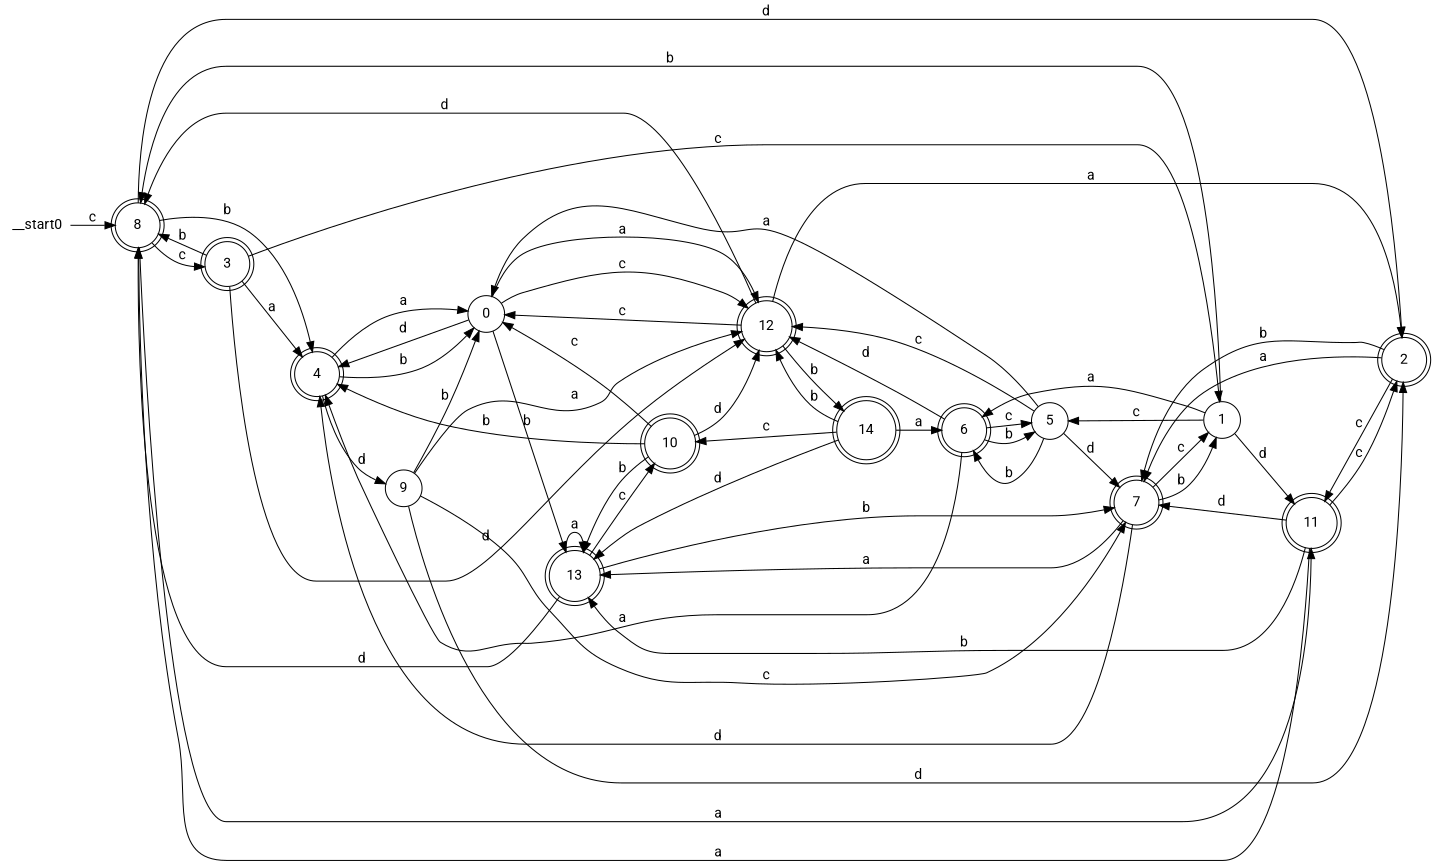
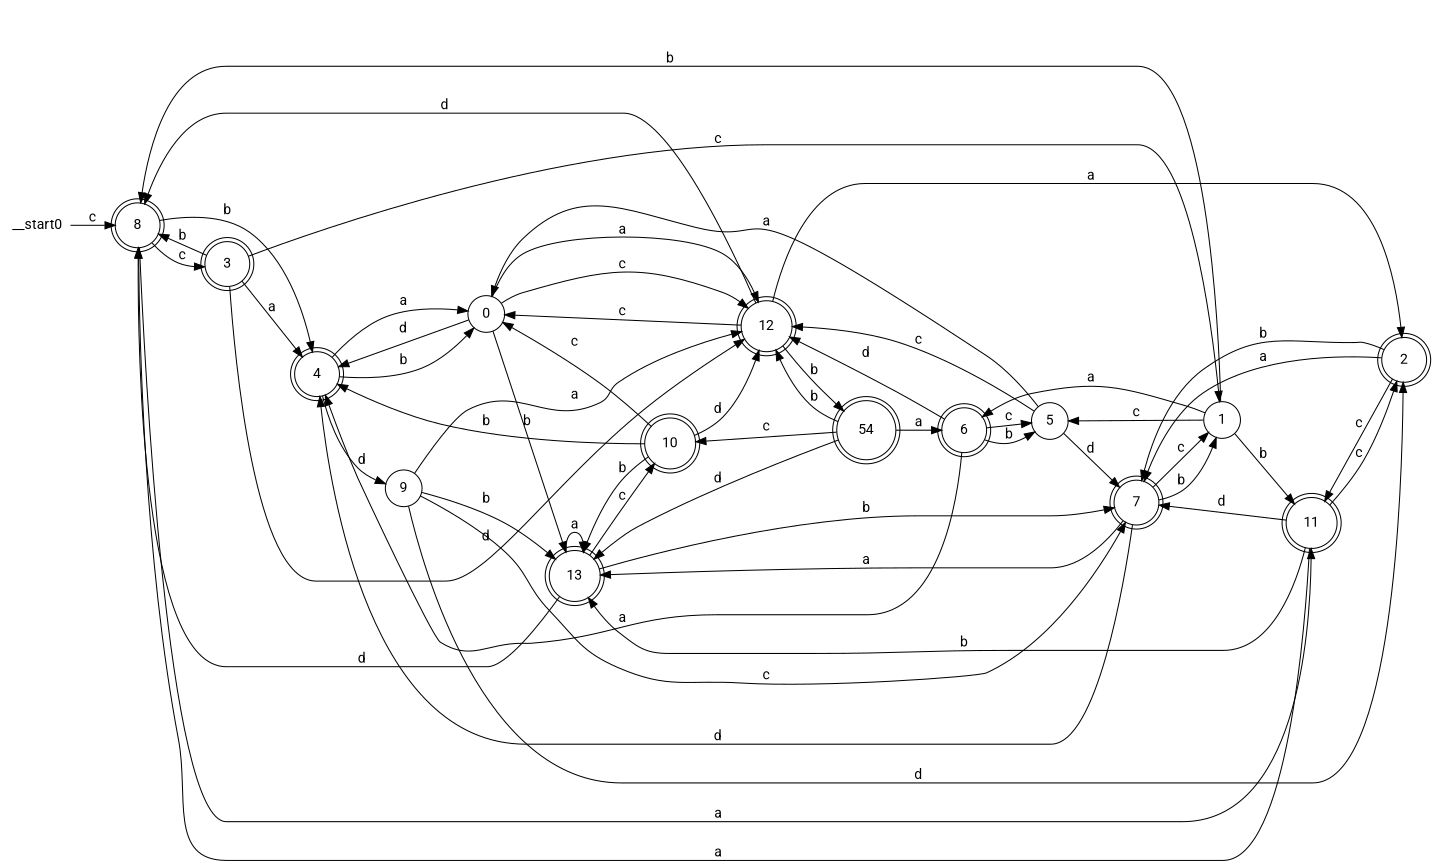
(824, 19) -> none
(447, 408) -> (488, 515)
(866, 430) -> (866, 430)
(1263, 454) -> (1263, 454)
(1016, 479) -> none
